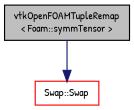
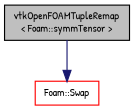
(67, 93) -> (67, 93)
